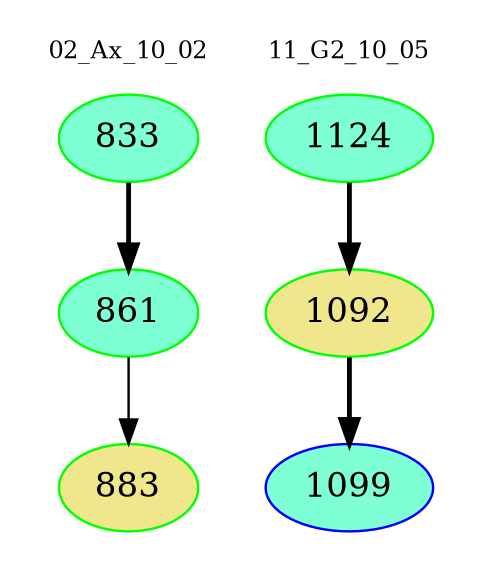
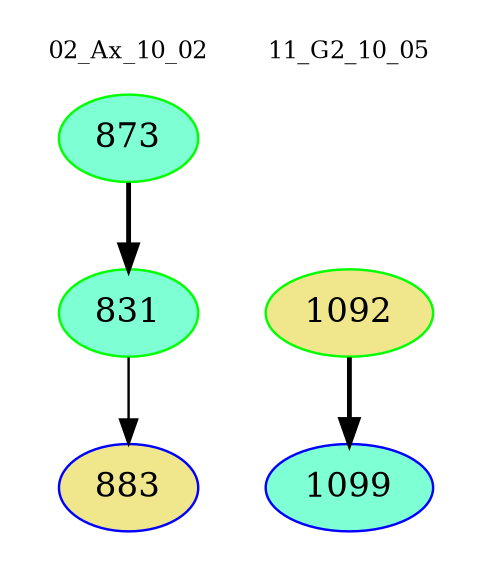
(129, 138) -> (129, 138)
(349, 138) -> none
(129, 313) -> (129, 313)
(129, 488) -> (129, 488)
